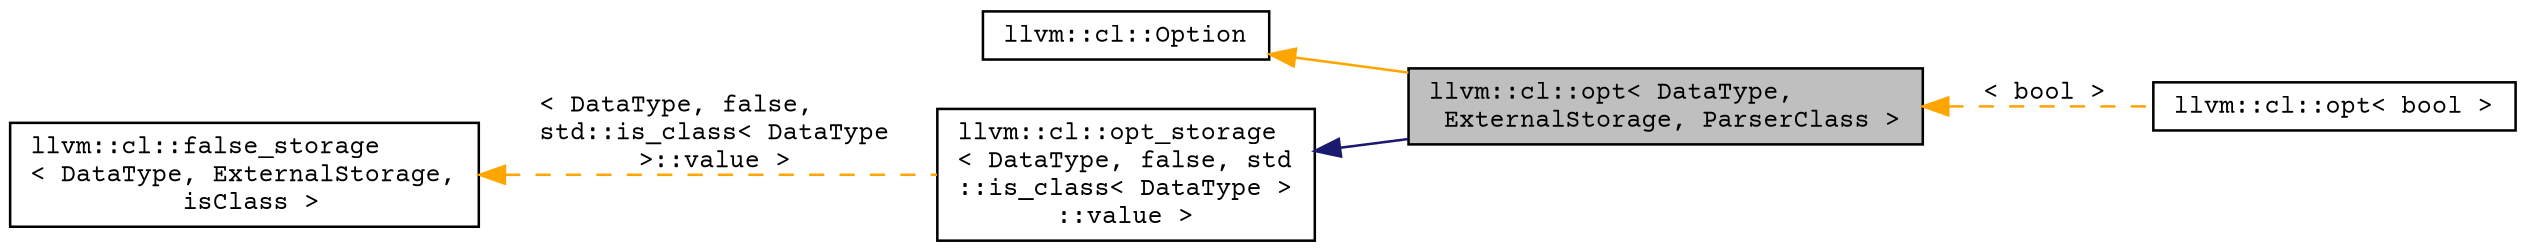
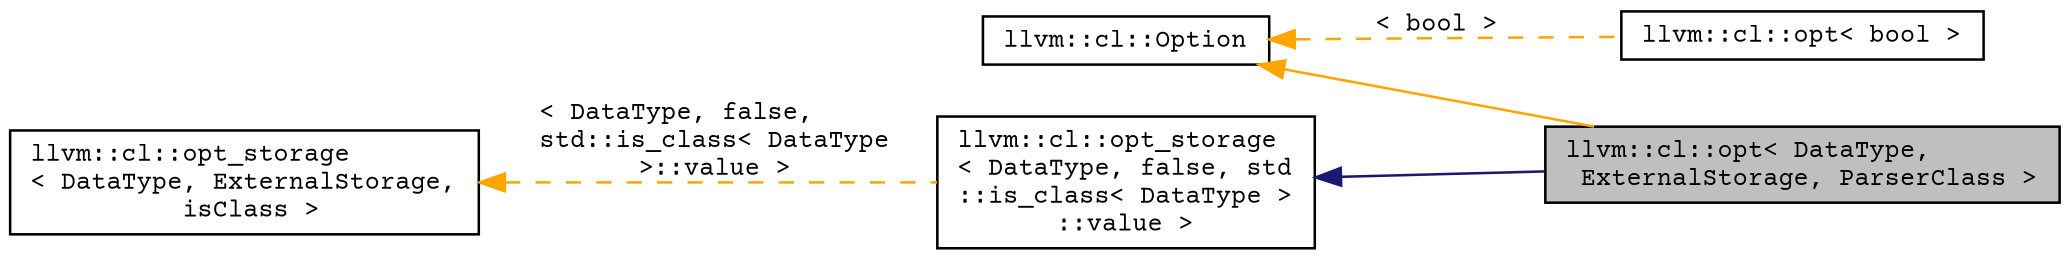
(2051, 106) -> (1458, 38)
(244, 175) -> (244, 182)
